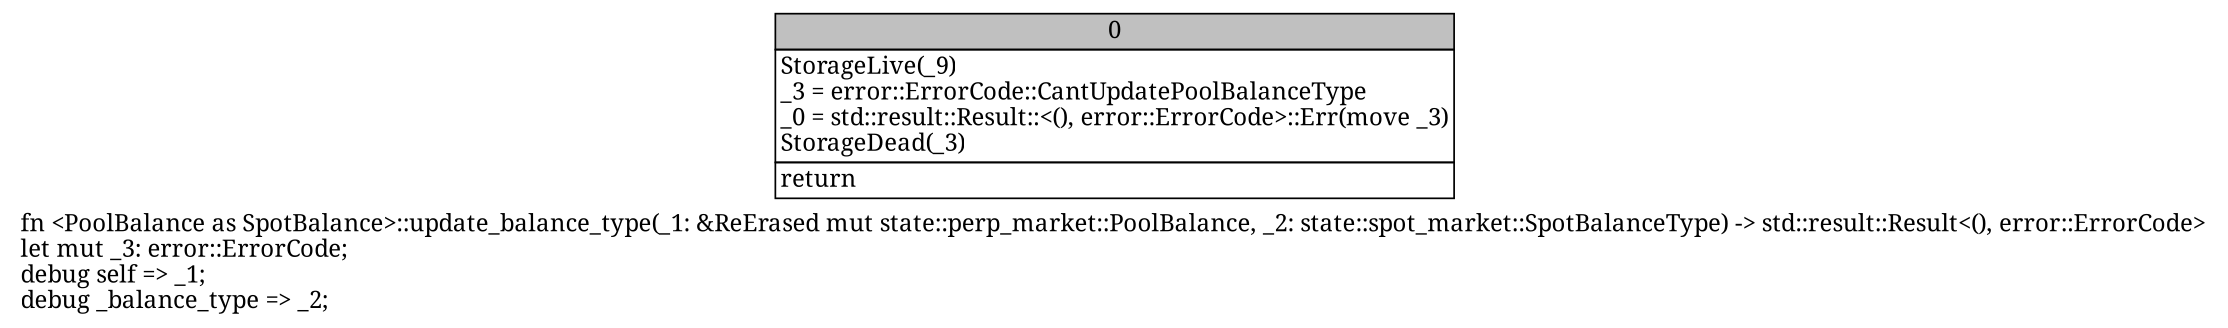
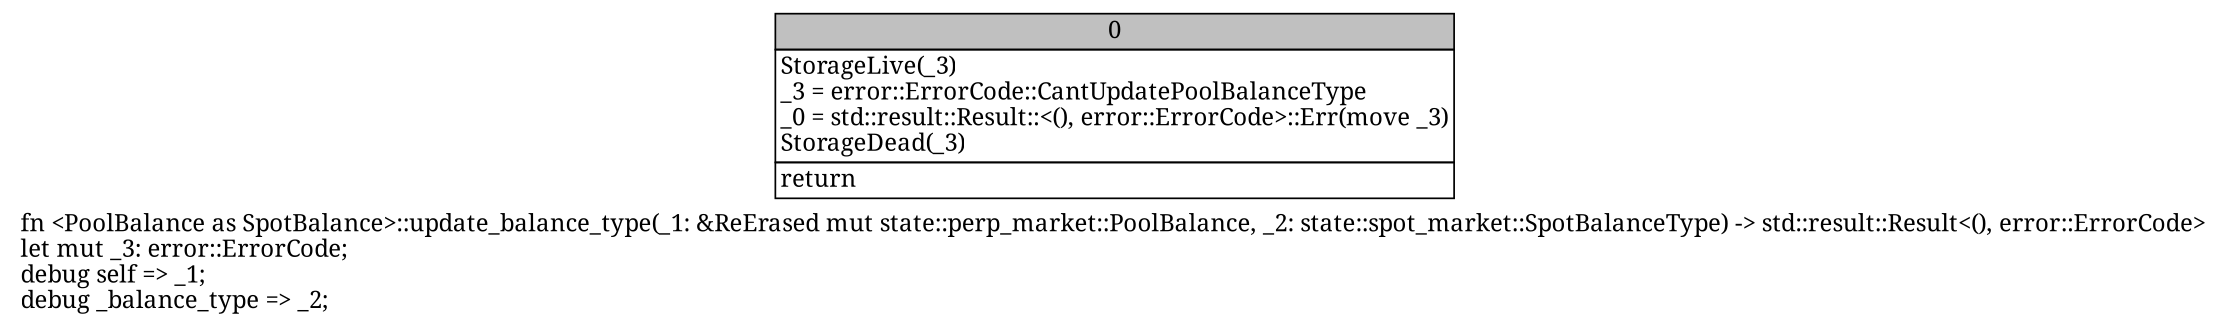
(869, 67) -> (869, 67)
